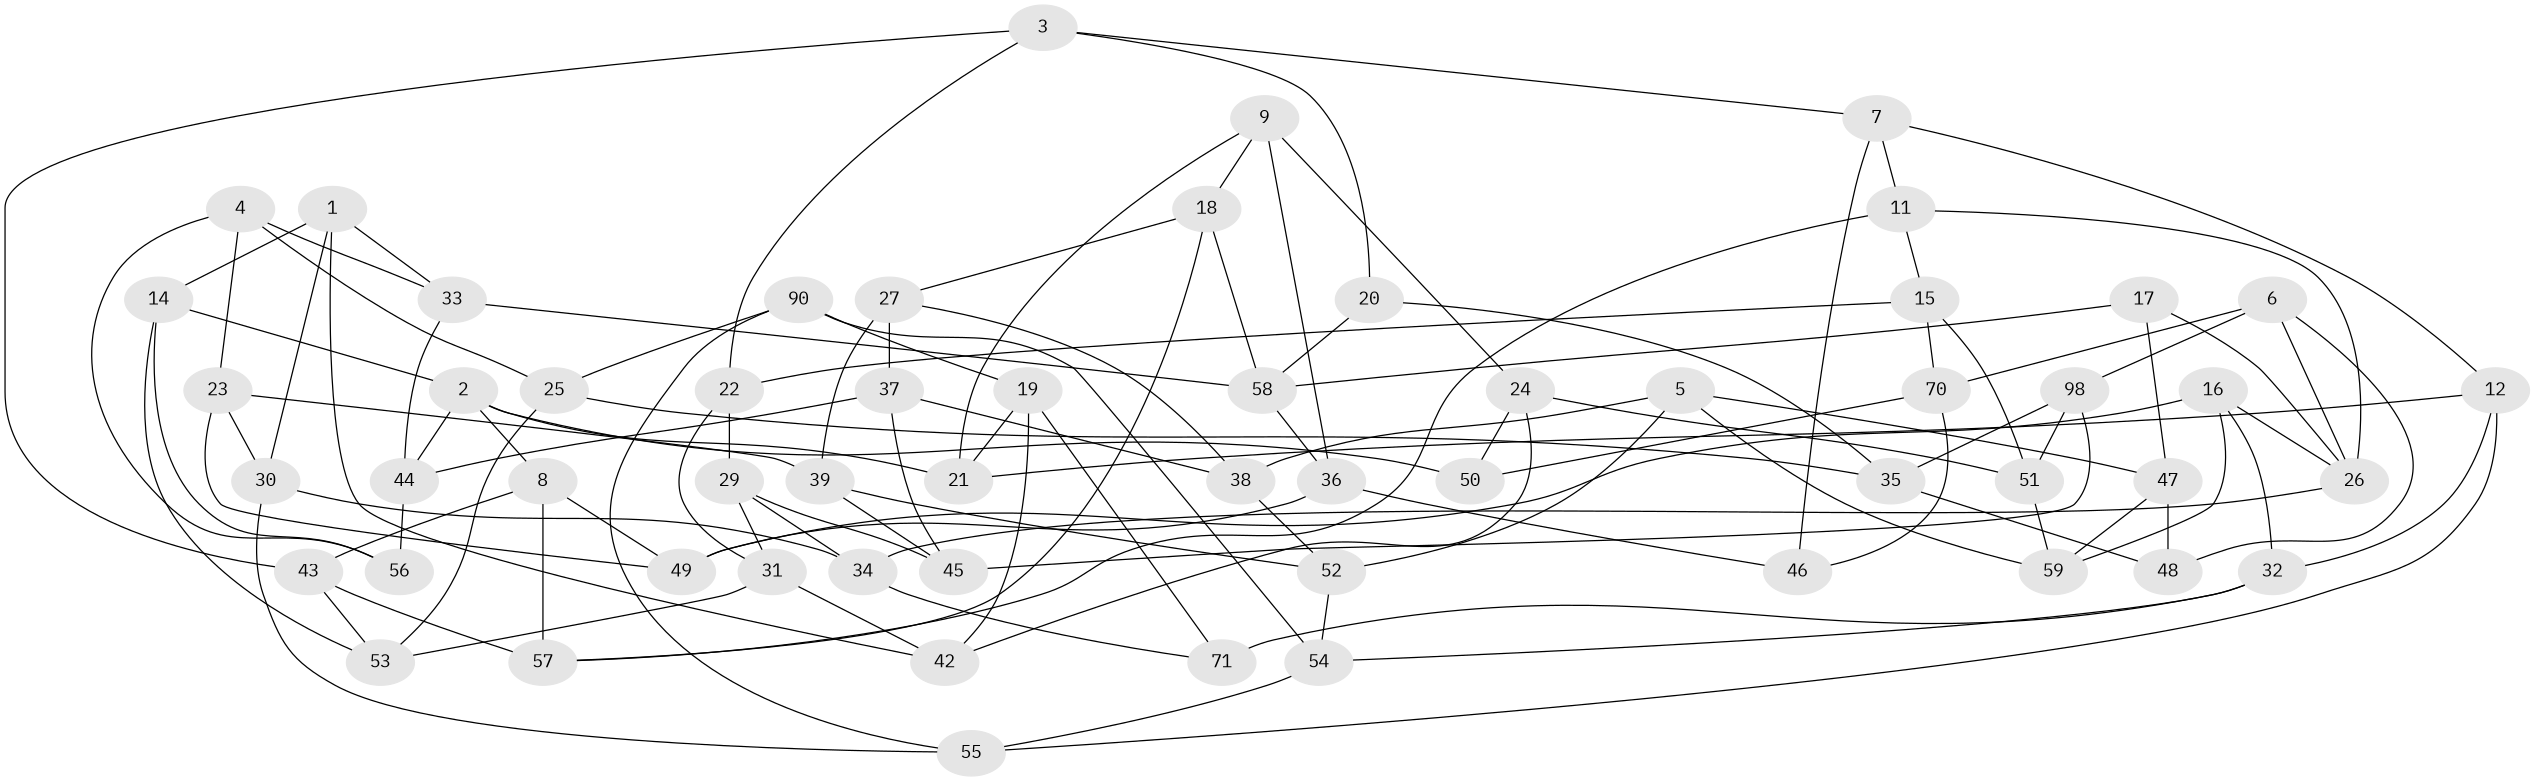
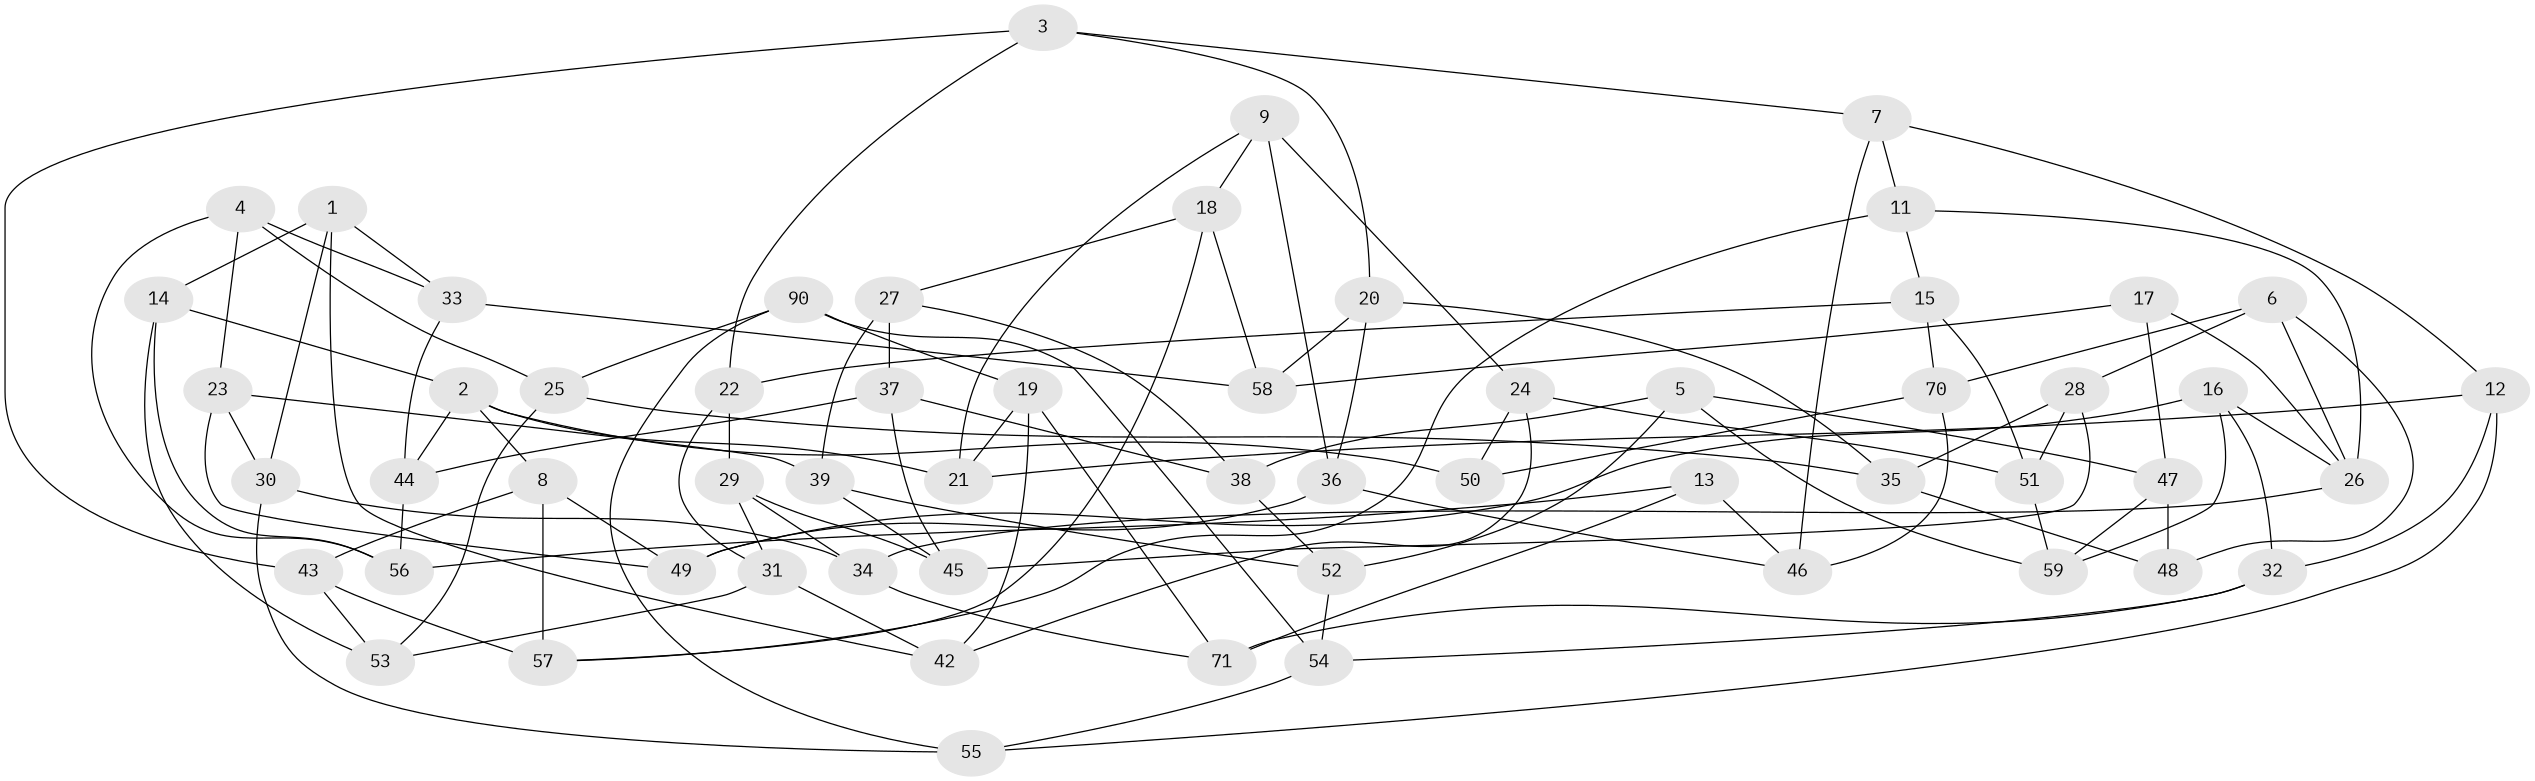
(2075, 391) -> (2075, 391)
(1291, 428) -> (1354, 391)
none -> (1704, 481)
